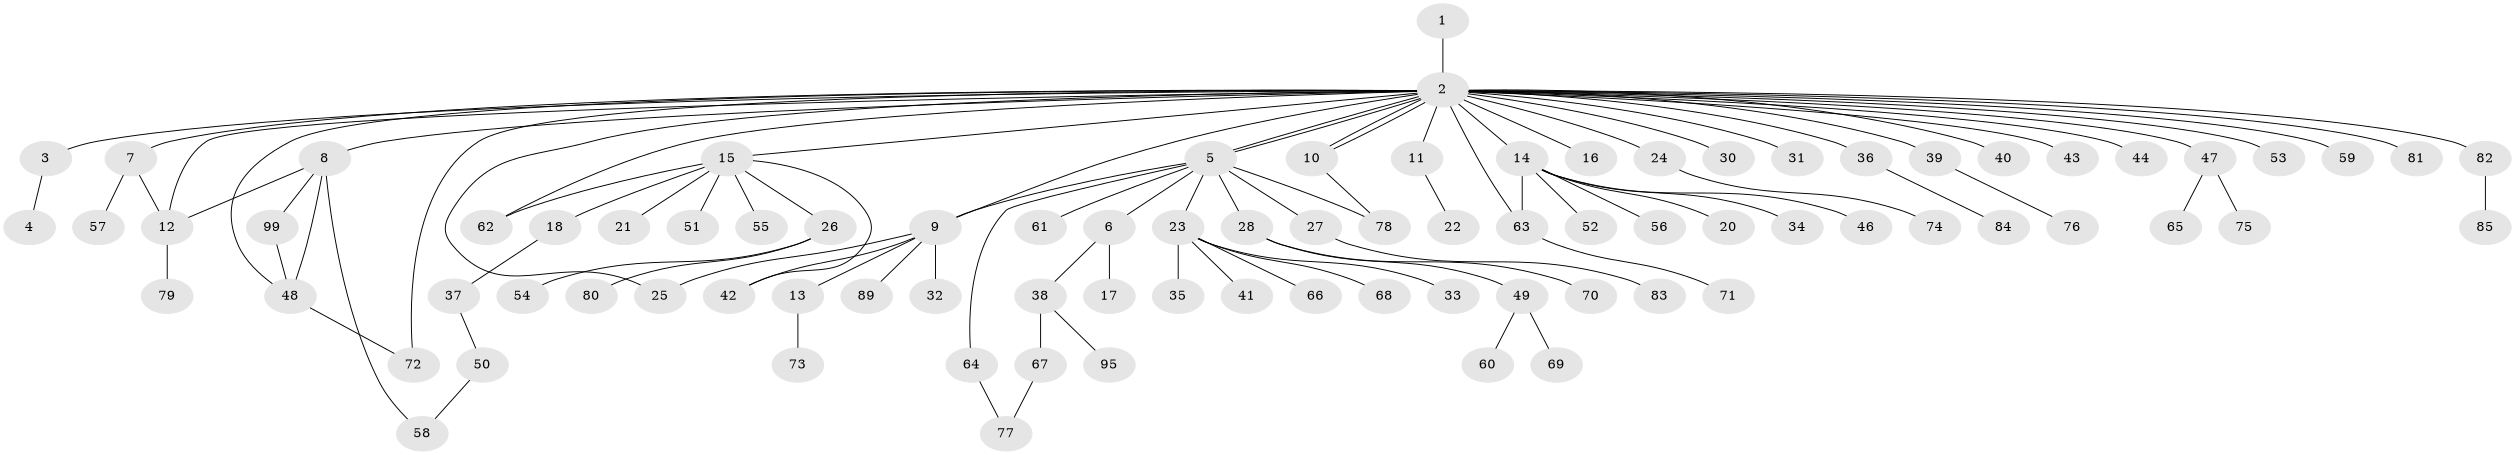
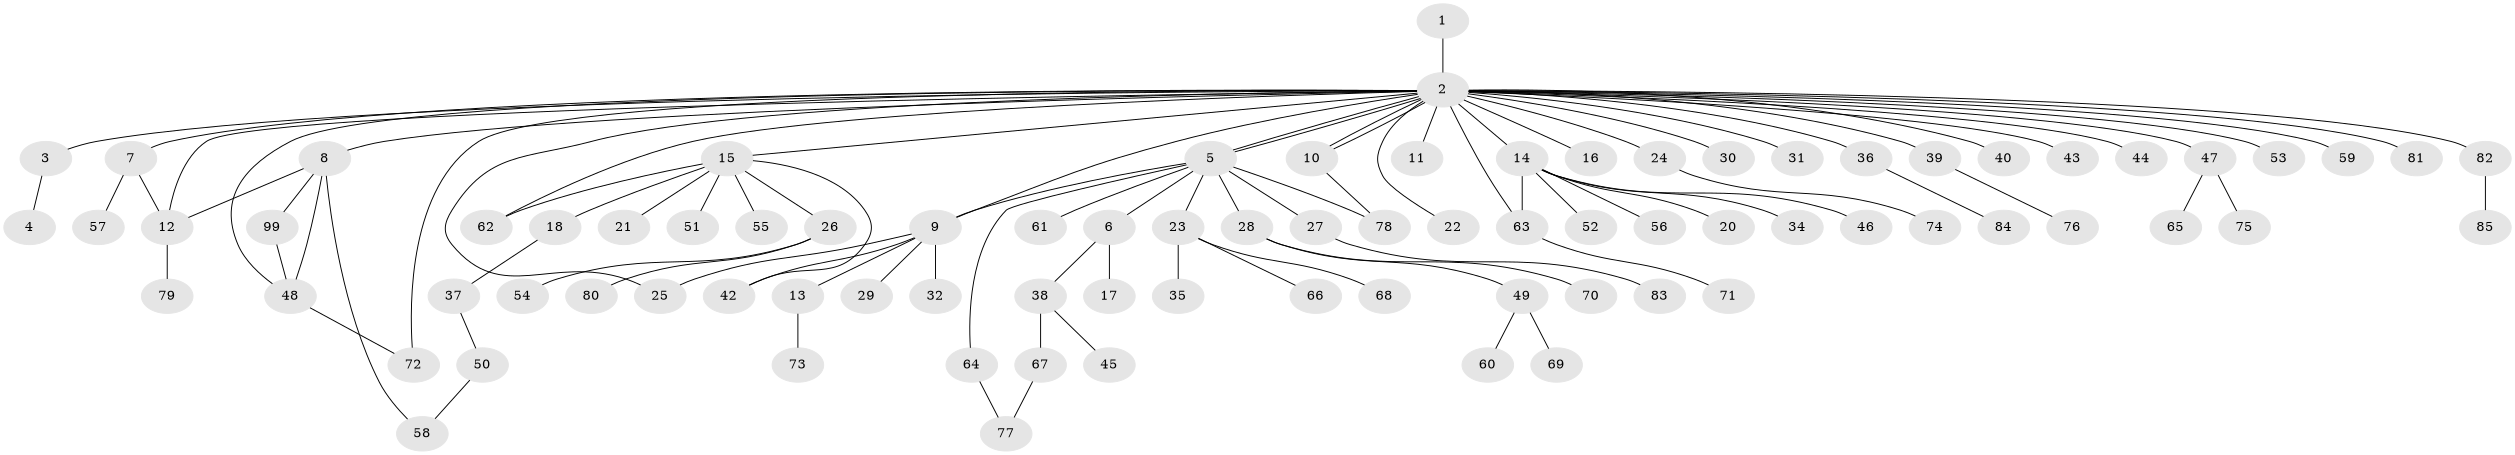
(1435, 193) -> (1378, 163)
(867, 296) -> (867, 296)
(1247, 296) -> none
(1453, 296) -> none
(1109, 365) -> (1109, 365)
